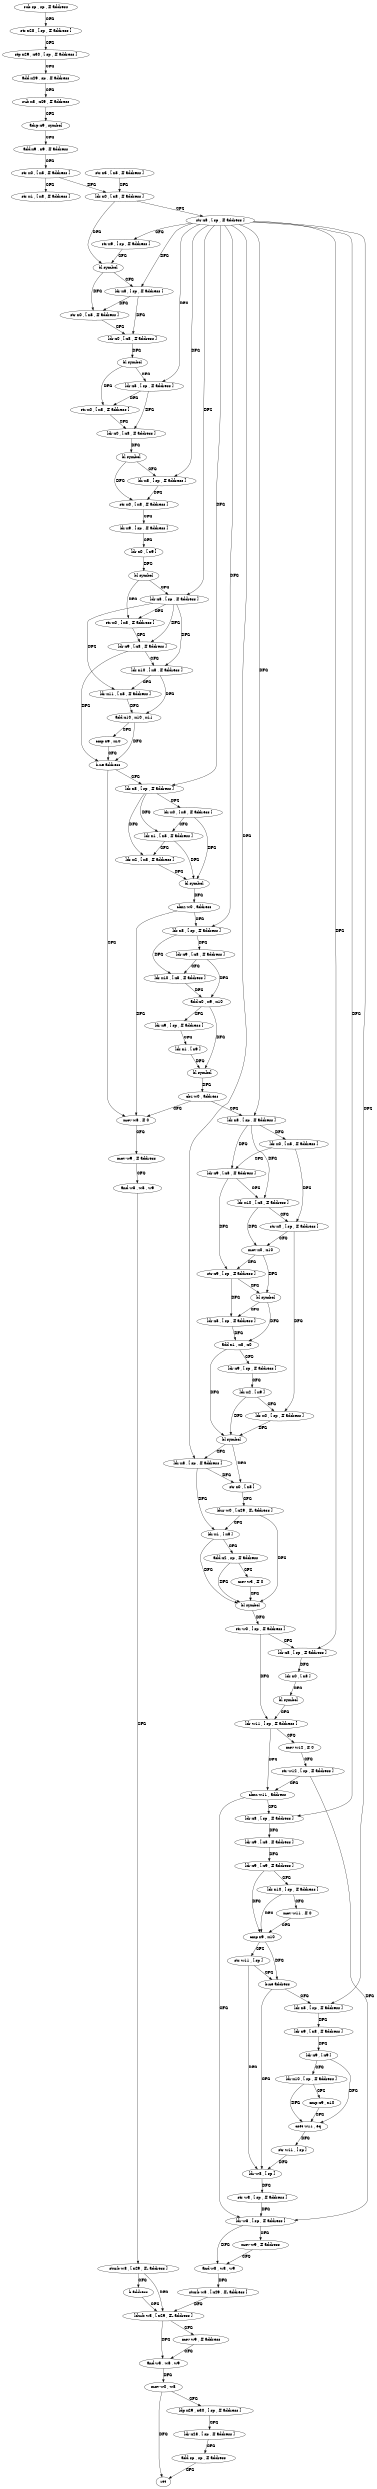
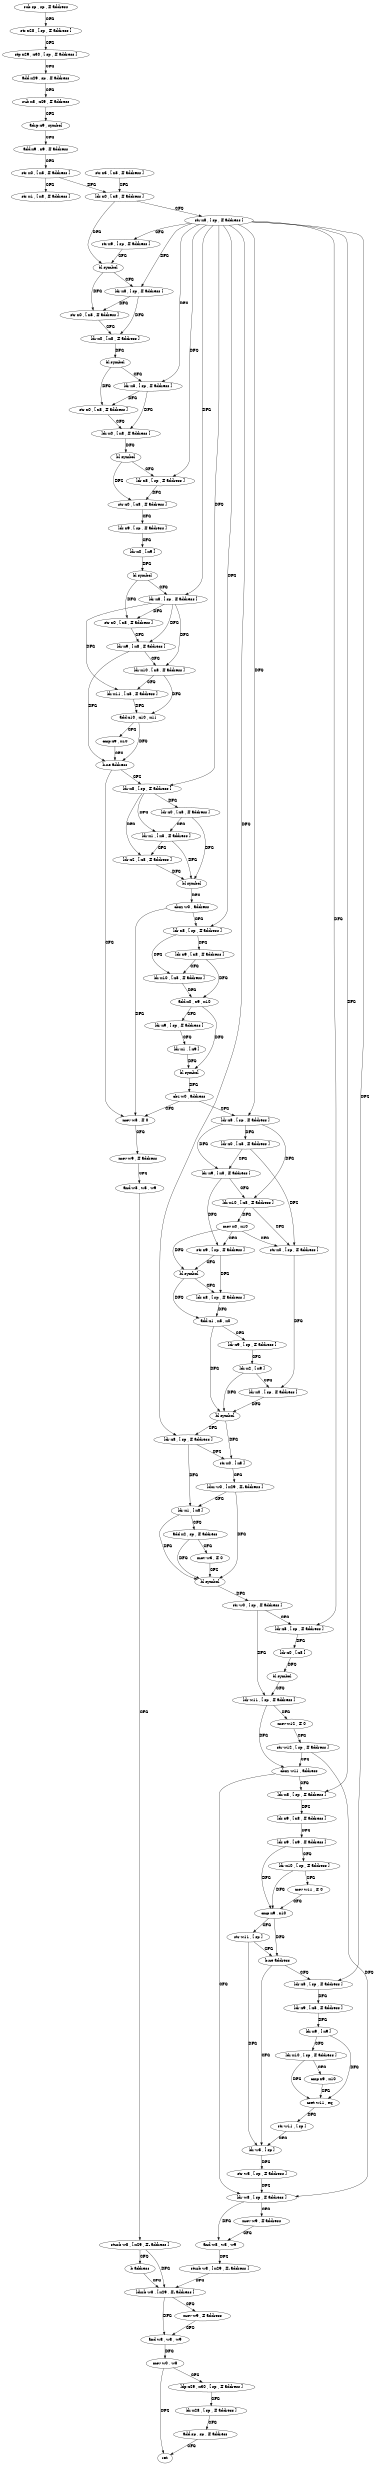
(278, 1238) -> (258, 1239)
